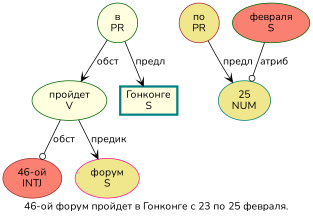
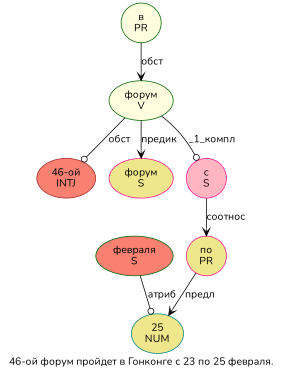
(199, 23) -> (206, 256)
(69, 101) -> (141, 101)
(149, 101) -> none
none -> (206, 178)
